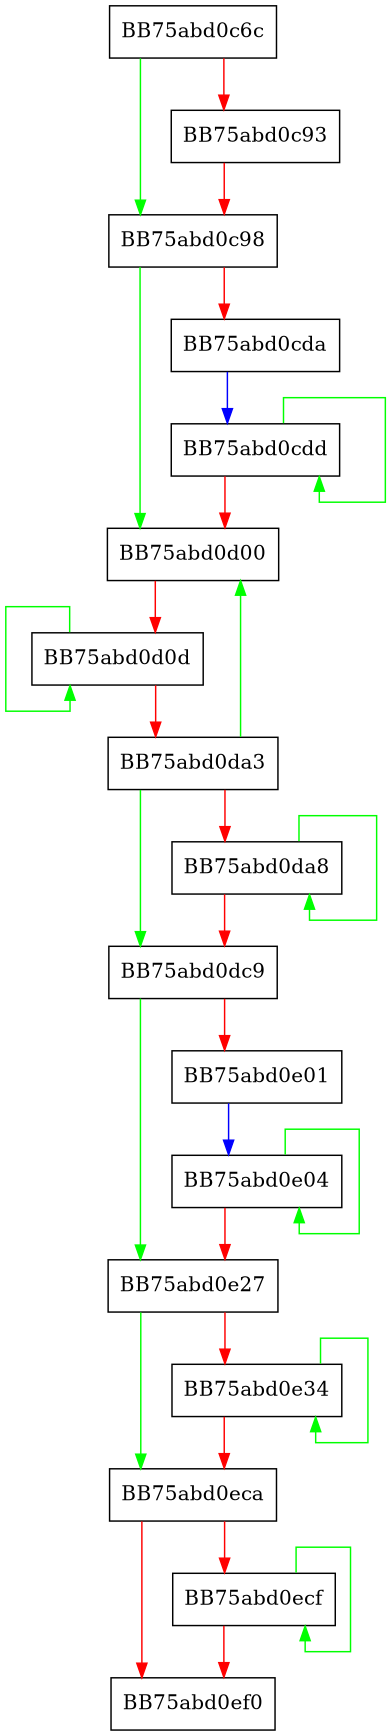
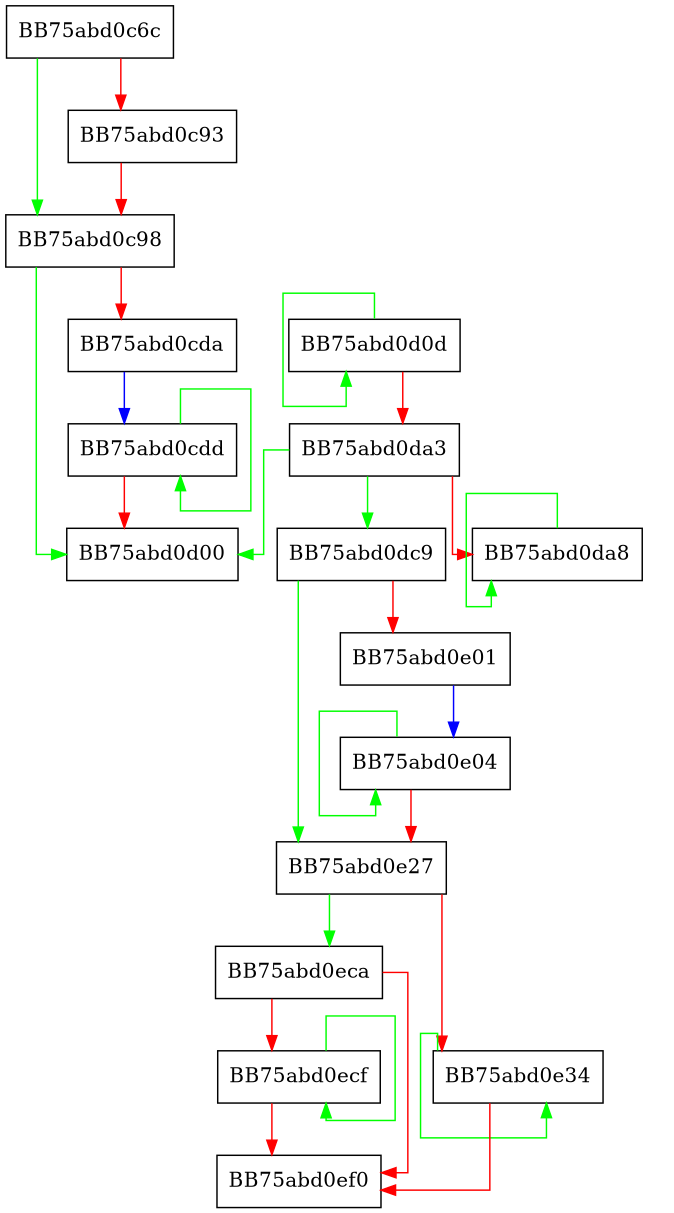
(155, 599) -> none
(225, 913) -> none
(224, 1435) -> (486, 1190)
